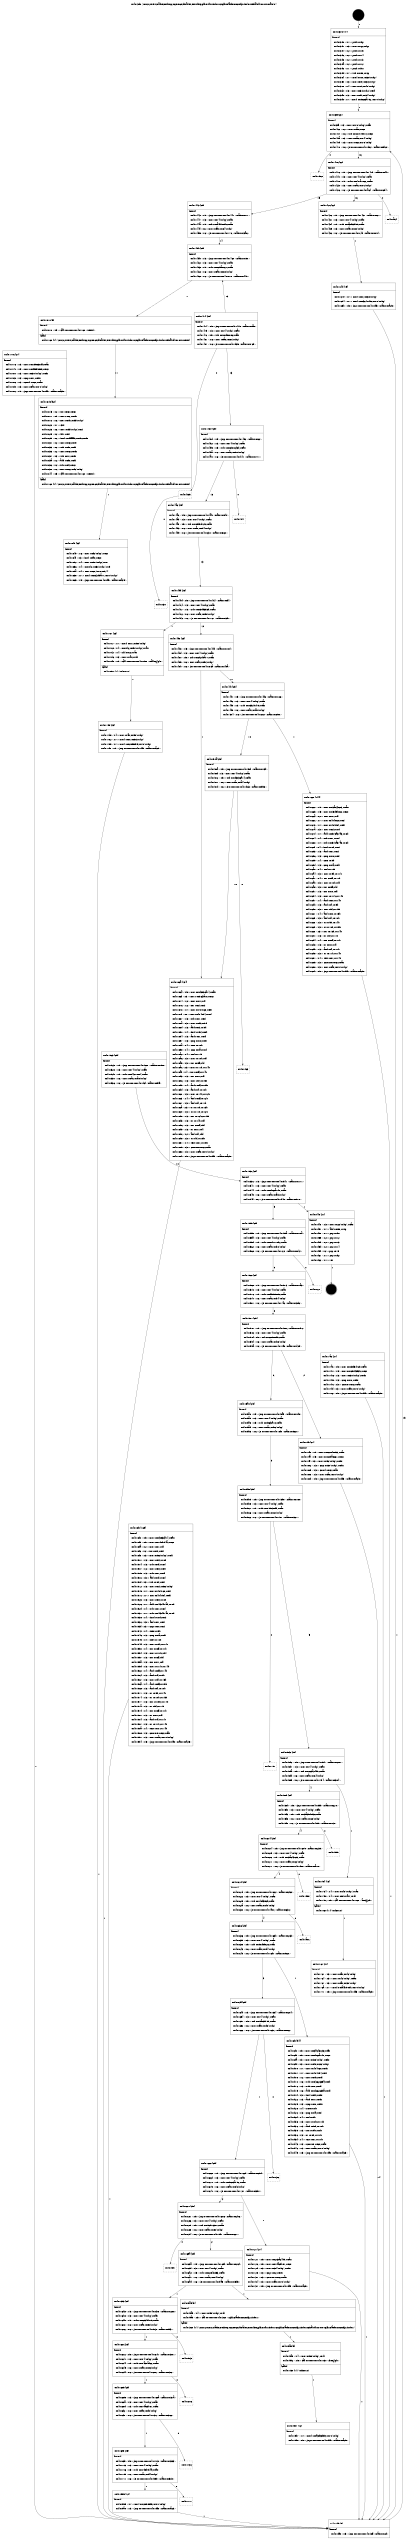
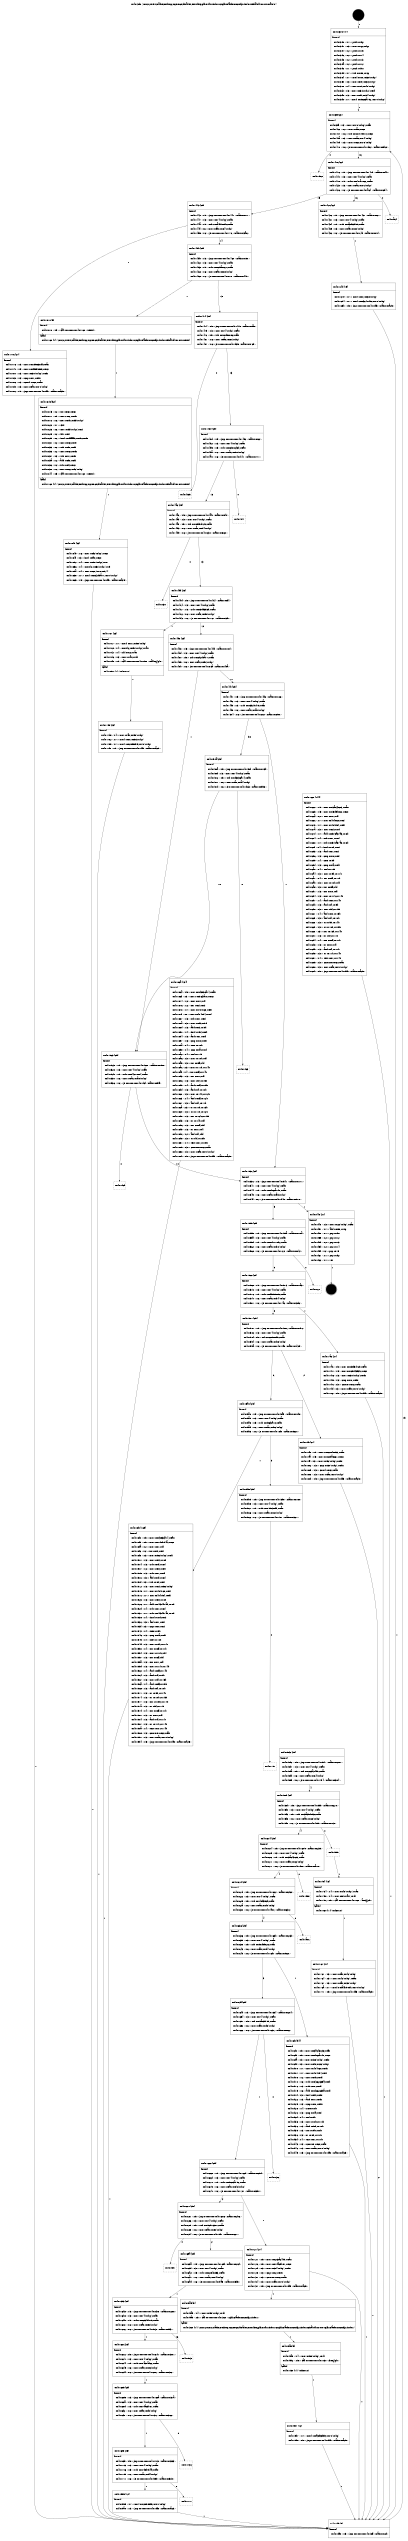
none -> (88, 265)
(224, 297) -> (218, 296)
(116, 373) -> (116, 373)
(150, 541) -> (177, 568)
(249, 737) -> (249, 737)
(294, 754) -> (285, 942)
(201, 824) -> (168, 860)
(228, 884) -> (207, 934)
none -> (120, 1186)
none -> (319, 1328)
none -> (228, 1503)
(291, 1634) -> none
none -> (92, 1665)
(350, 1829) -> (336, 1867)
(379, 2178) -> (379, 2178)
none -> (371, 2257)
(240, 2292) -> (272, 2294)
(177, 2337) -> (177, 2337)
(186, 2402) -> none
none -> (338, 2482)
